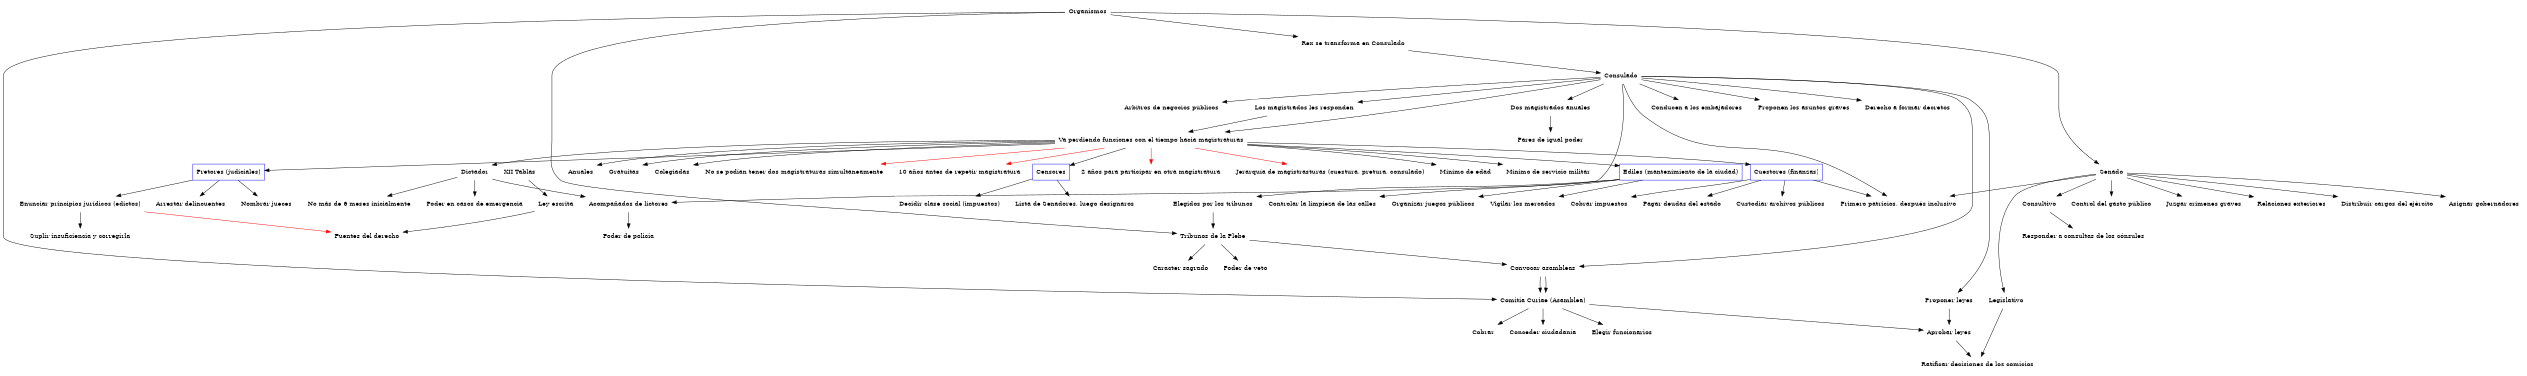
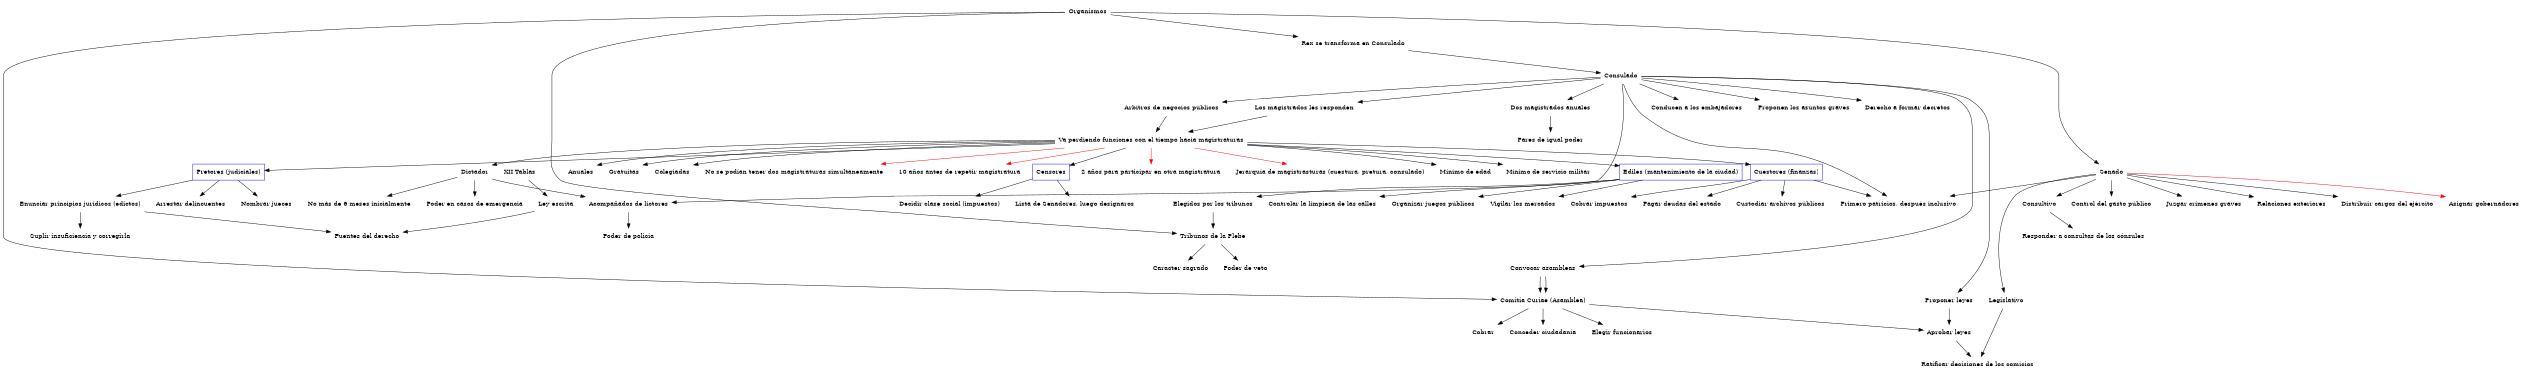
(1416, 108) -> (1163, 122)
(2284, 182) -> (2284, 182)
(235, 222) -> (235, 222)
(1376, 252) -> none
